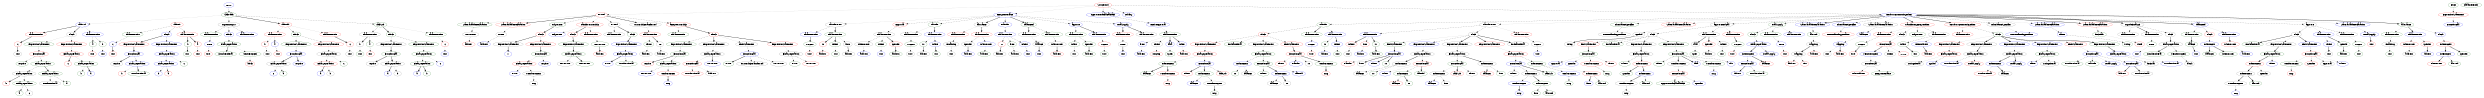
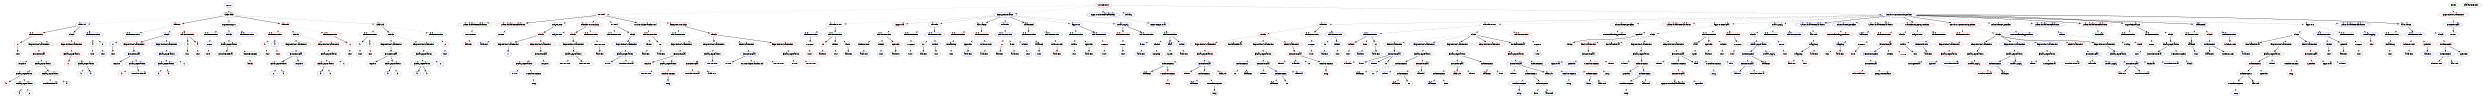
none -> (203, 20)
none -> (2453, 34)
